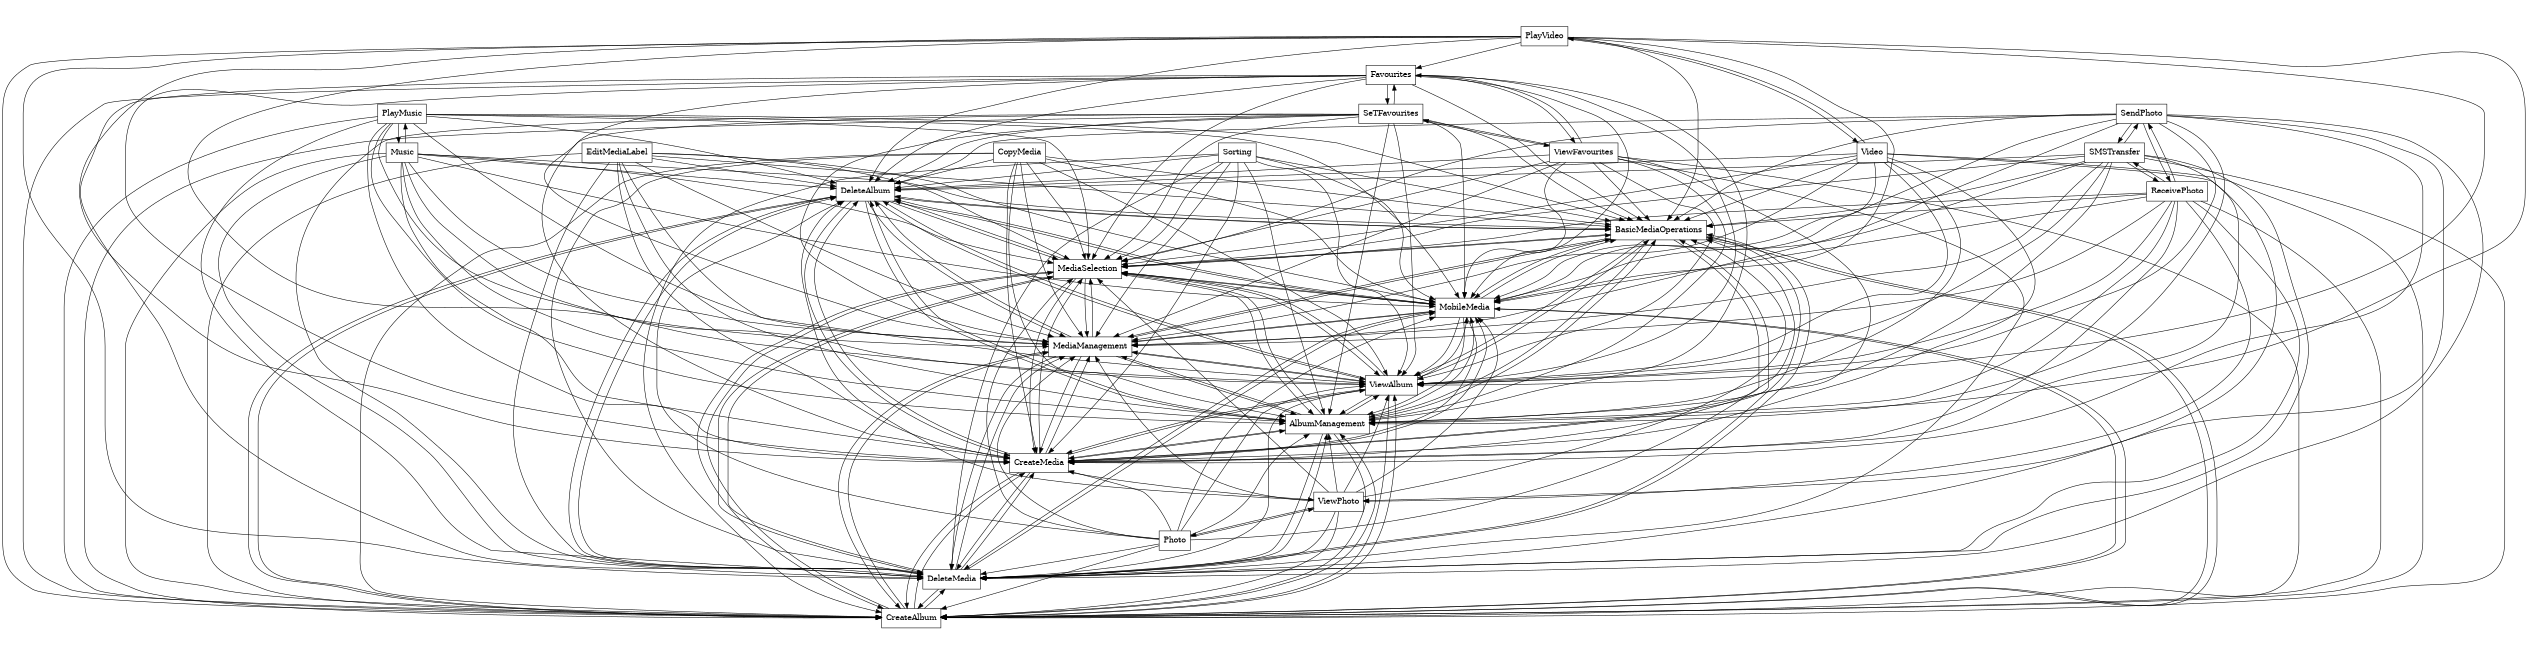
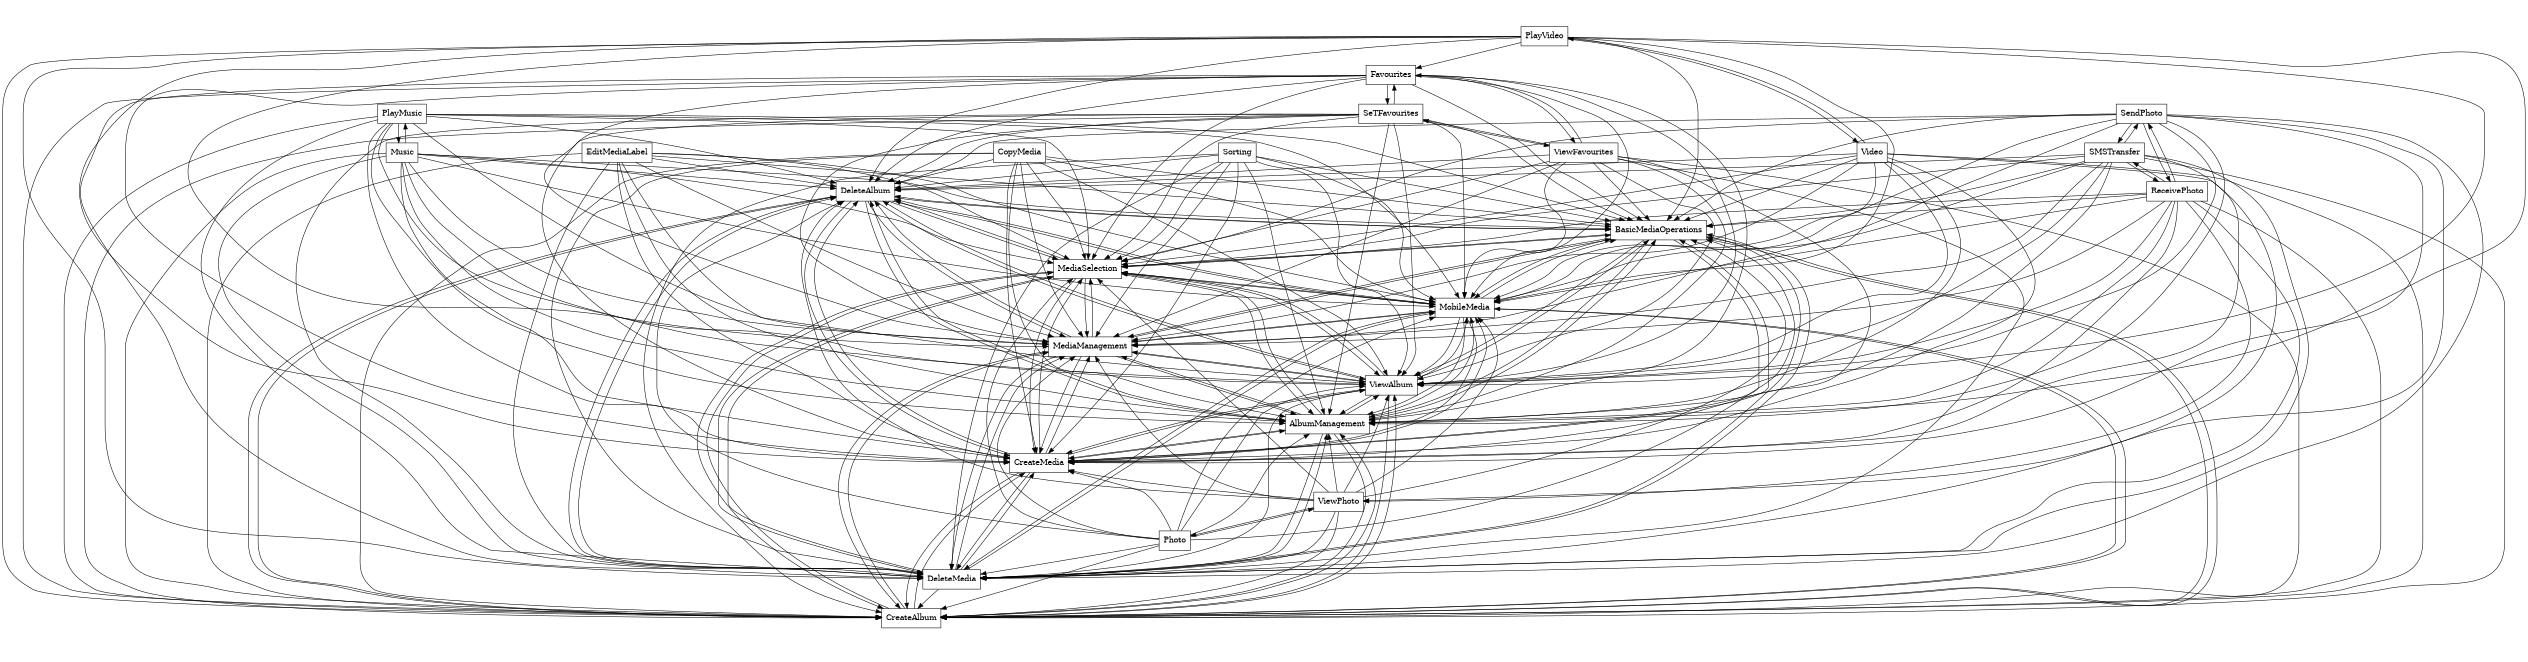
(1188, 489) -> (1199, 489)
(933, 601) -> none
